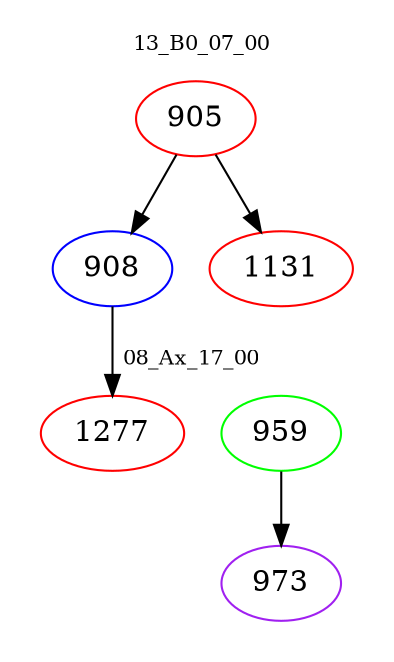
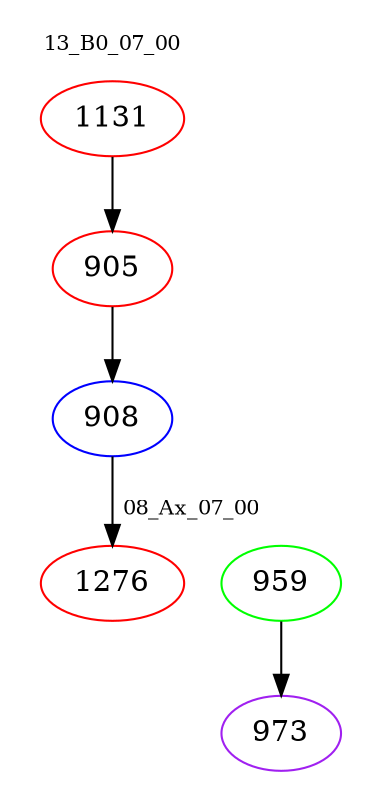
(233, 184) -> (113, 184)
(192, 359) -> (192, 509)
(113, 433) -> (113, 583)
